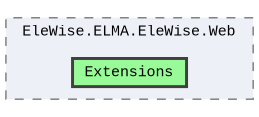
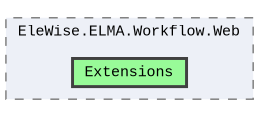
(130, 32) -> (130, 32)
